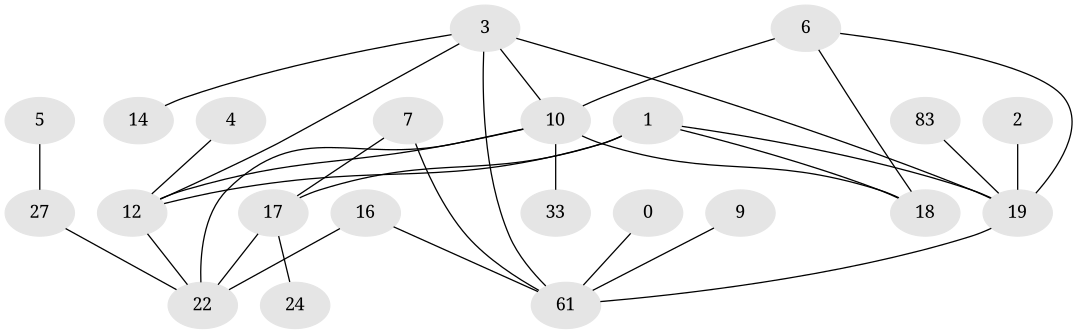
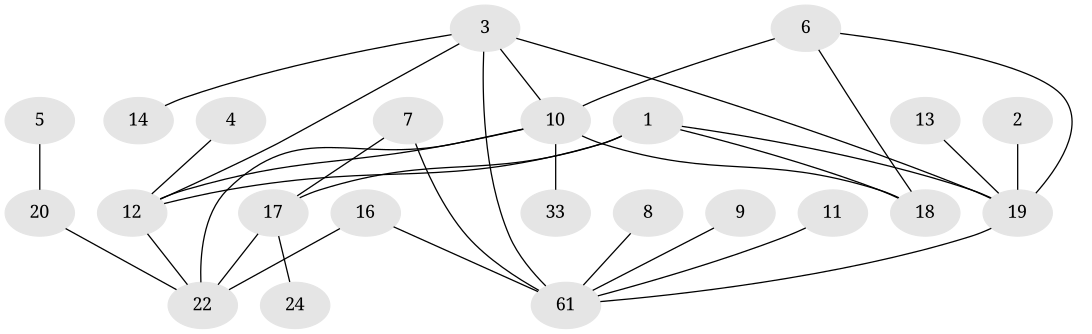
(925, 121) -> (925, 121)
(40, 213) -> (40, 213)
(648, 213) -> (648, 213)
none -> (833, 213)
